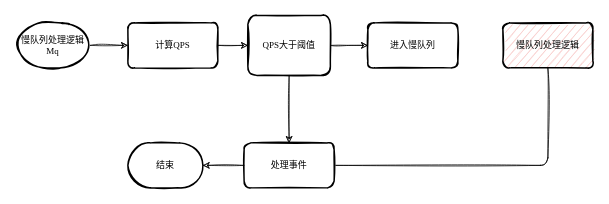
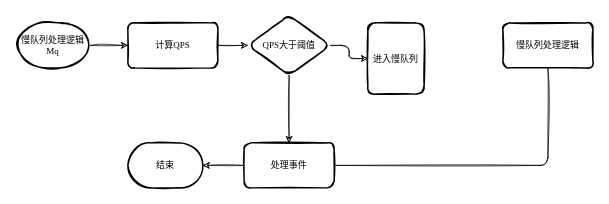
(289, 45) -> (289, 45)
(413, 45) -> (396, 59)
(548, 45) -> (548, 45)
